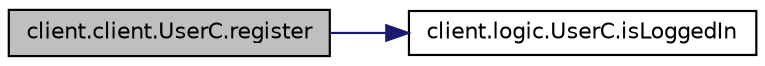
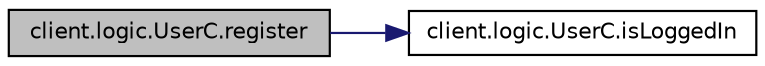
(169, 33) -> (169, 33)
